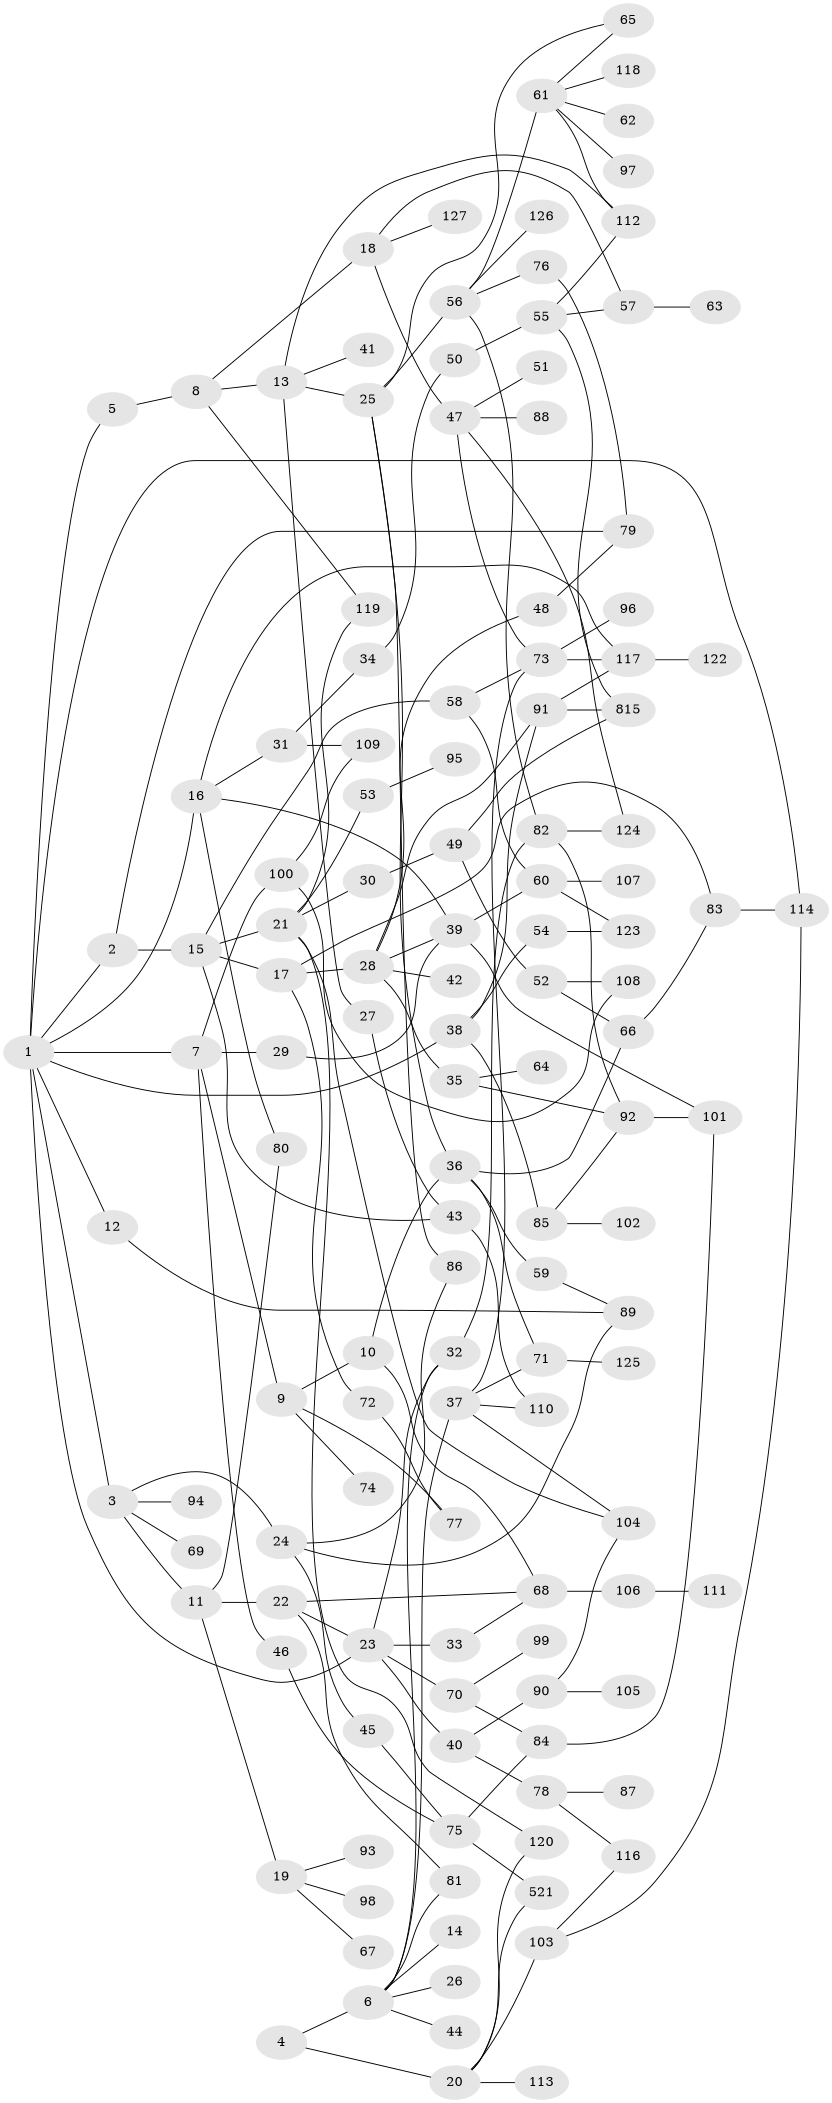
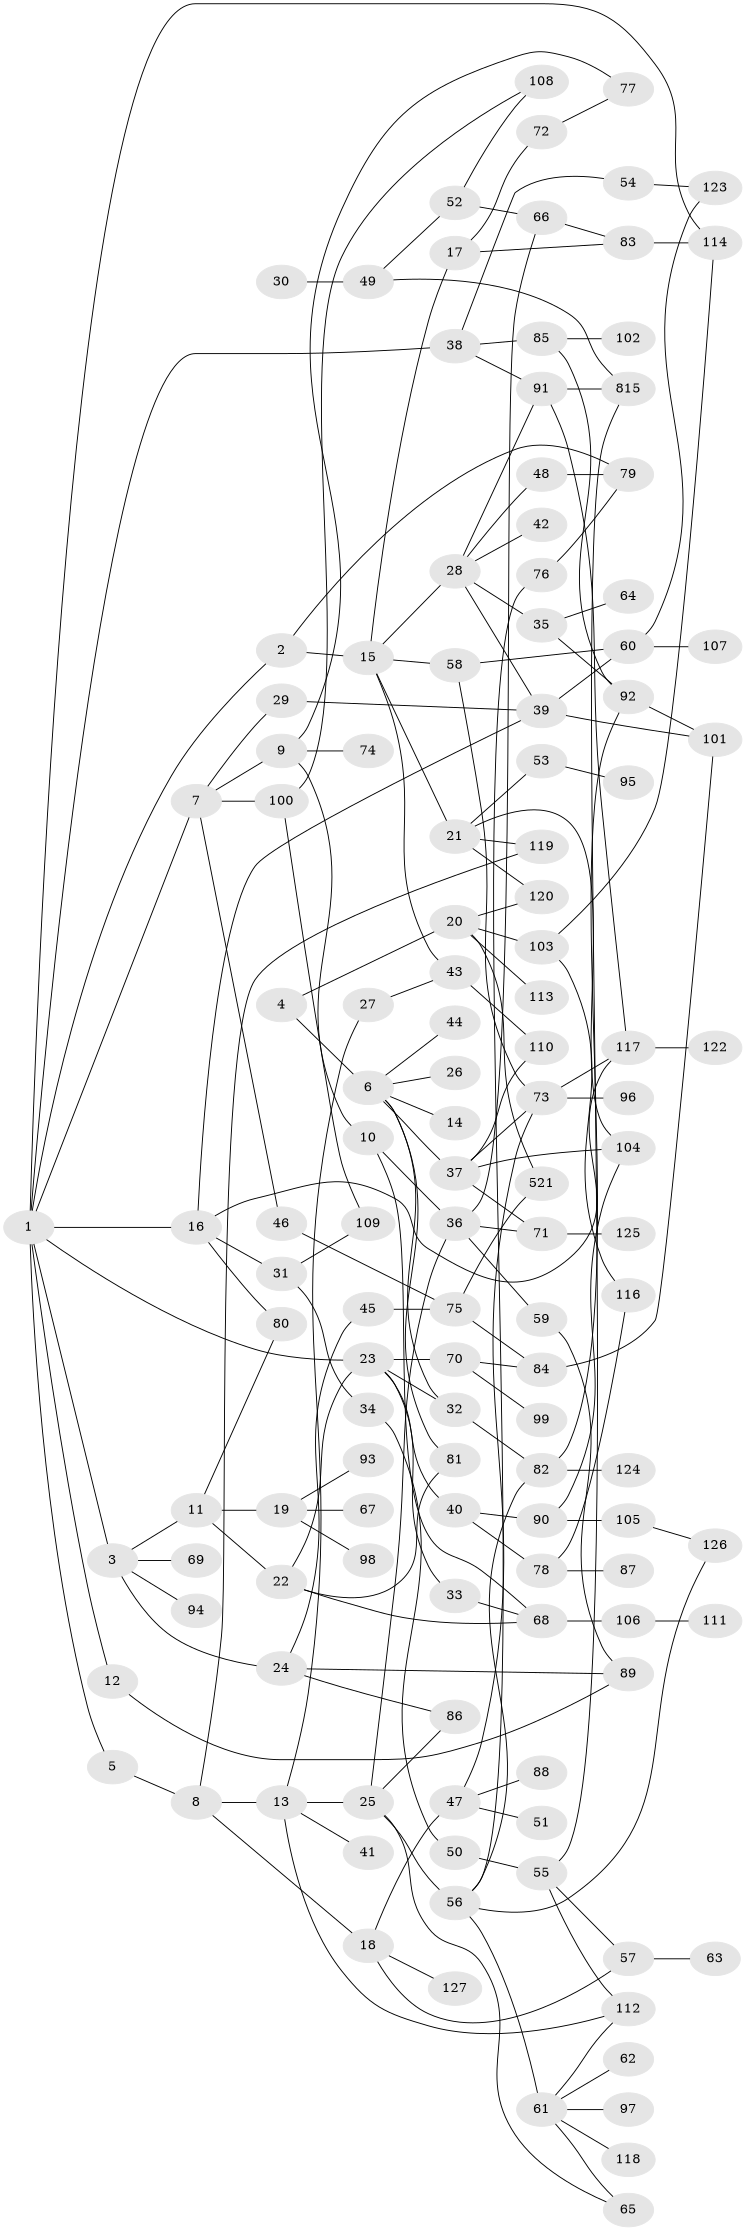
(562, 571) -> none
(323, 904) -> none
(329, 971) -> (412, 615)
none -> (672, 1533)
